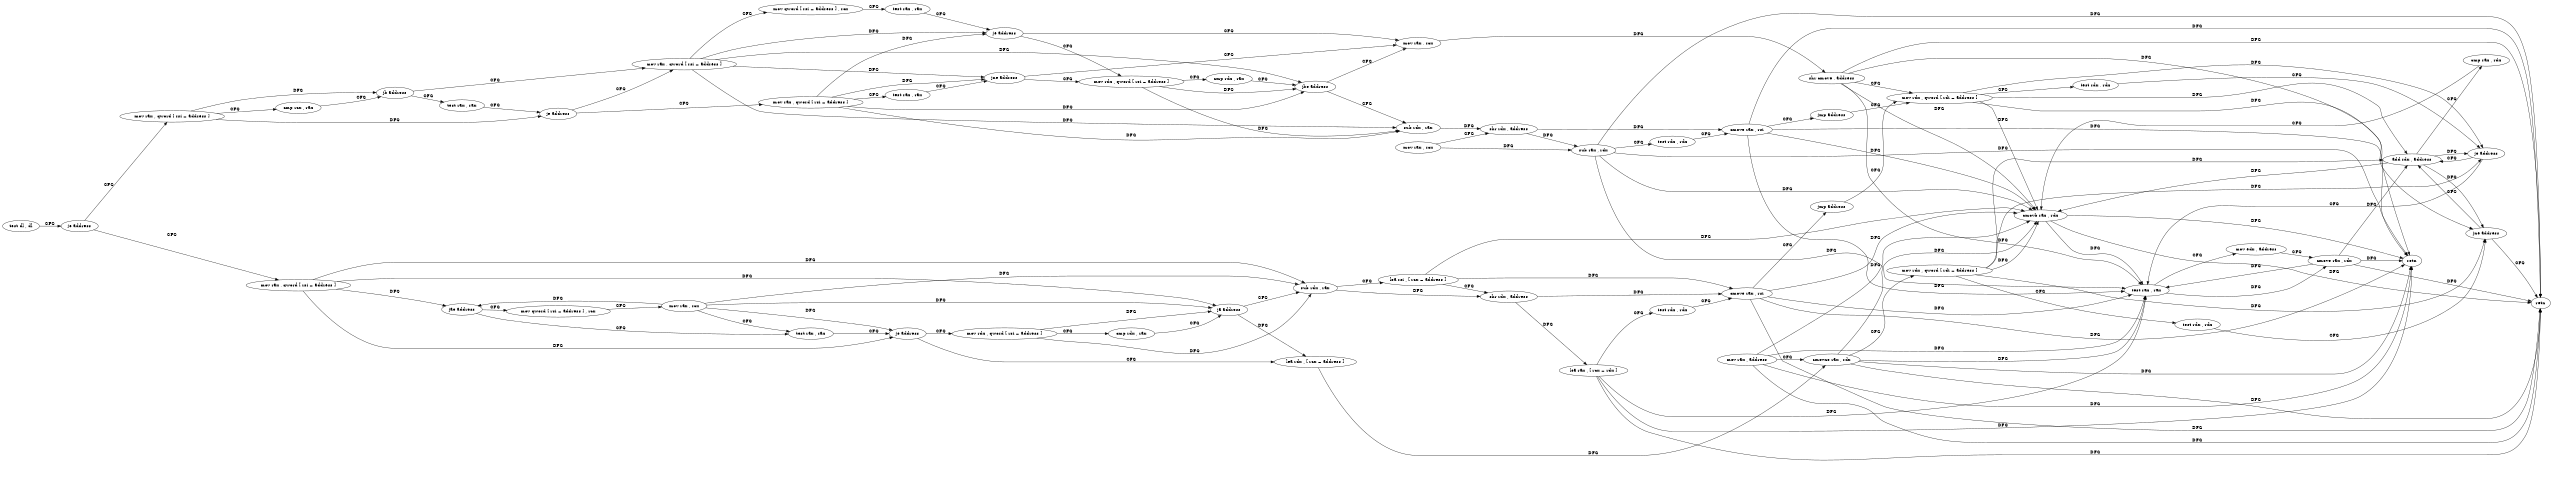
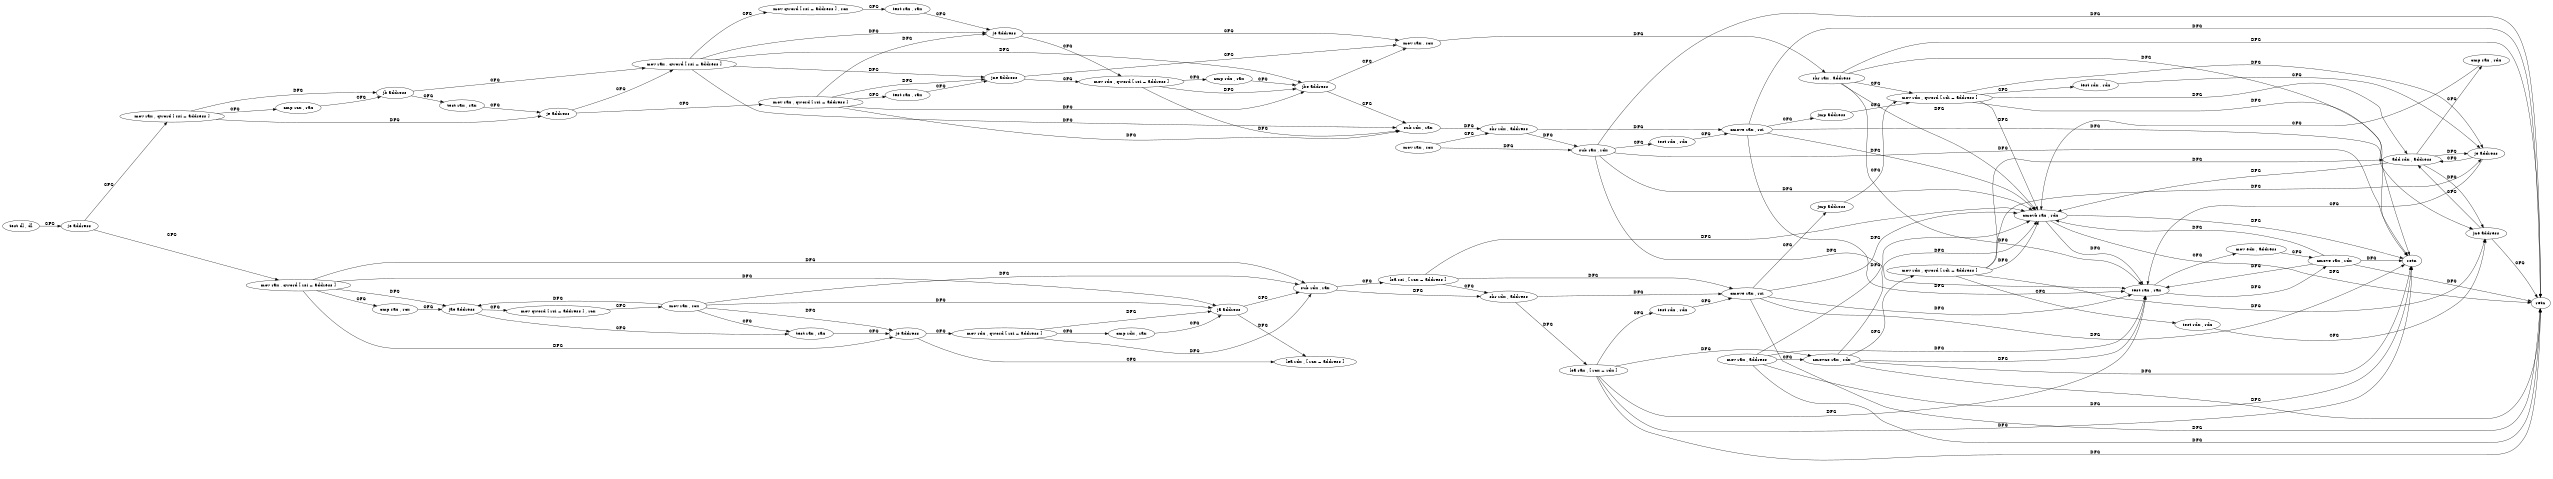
(1832, 78) -> (1832, 78)
(2372, 212) -> (2193, 230)
none -> (395, 309)
(1563, 455) -> (1711, 352)
